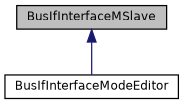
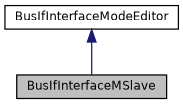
(92, 59) -> (92, 59)
